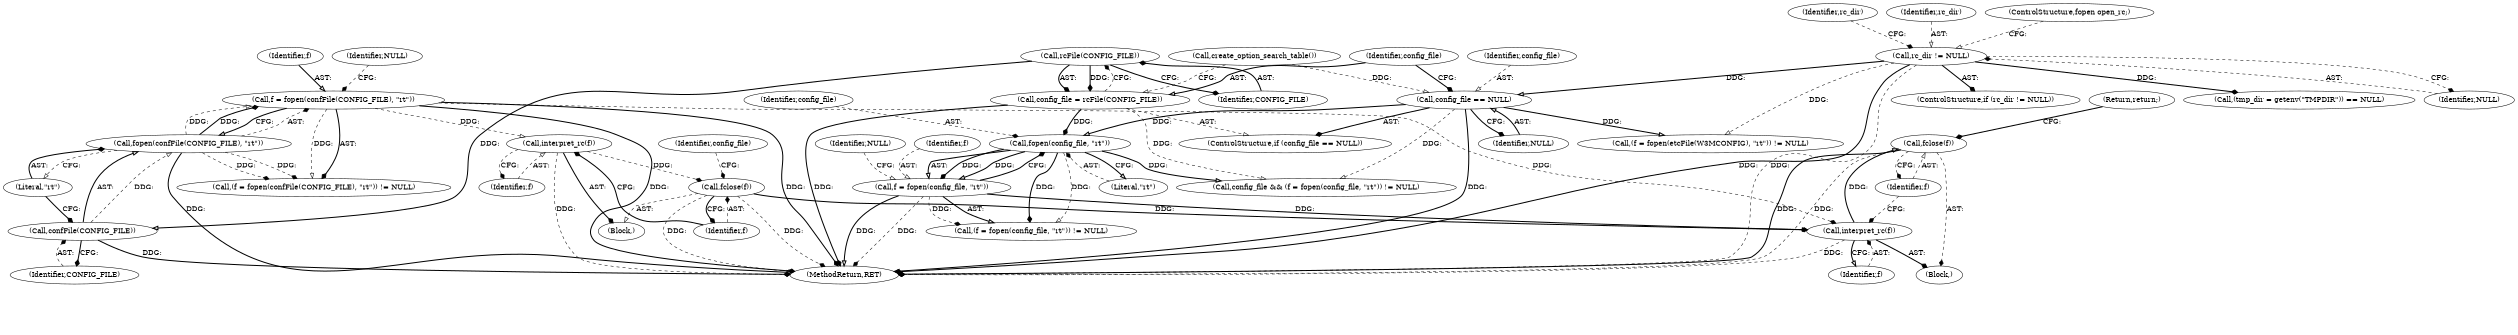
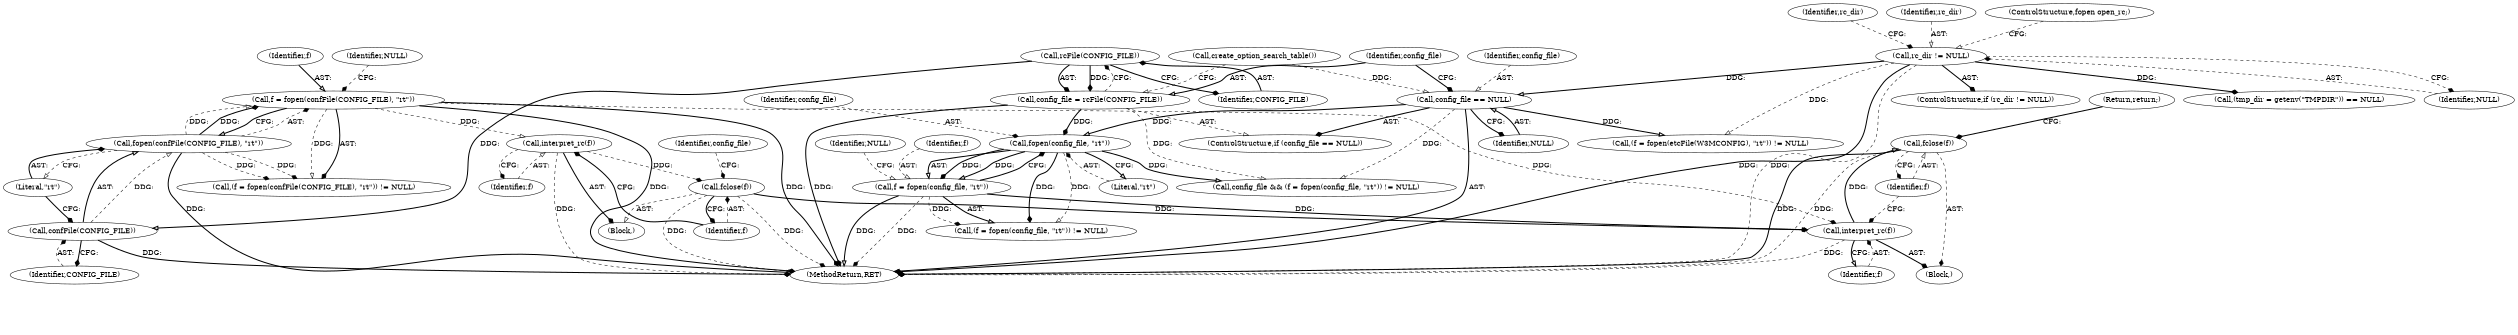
(1479, 188) -> (1479, 188)
